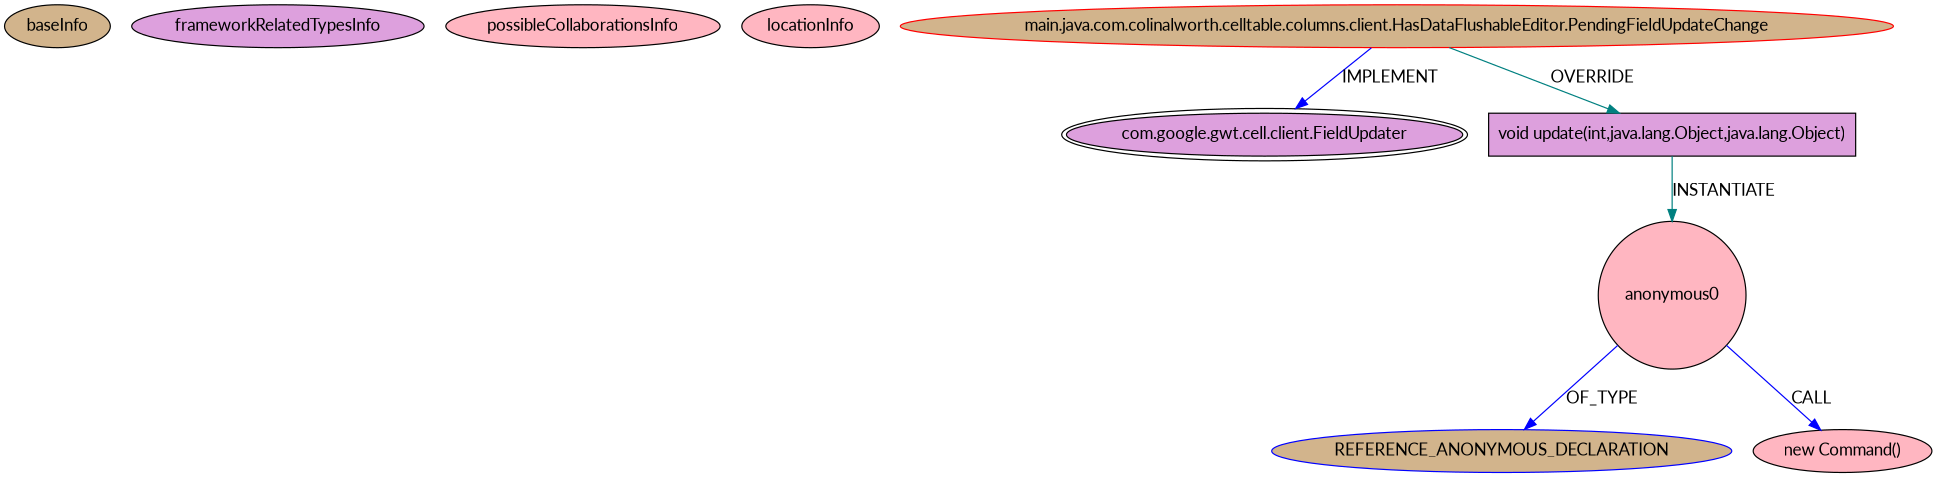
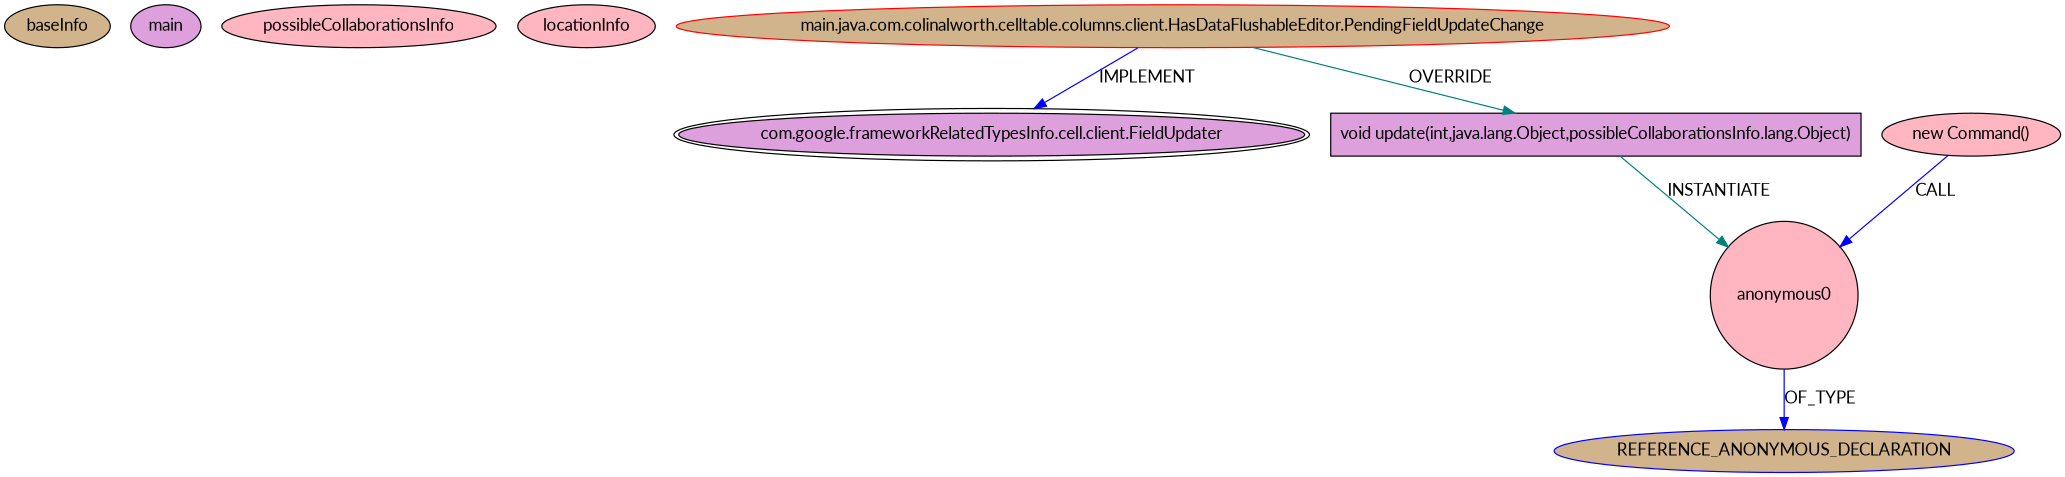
(278, 26) -> (166, 26)
(1265, 135) -> (992, 135)
(1672, 135) -> (1596, 135)
(1769, 384) -> (1899, 197)
